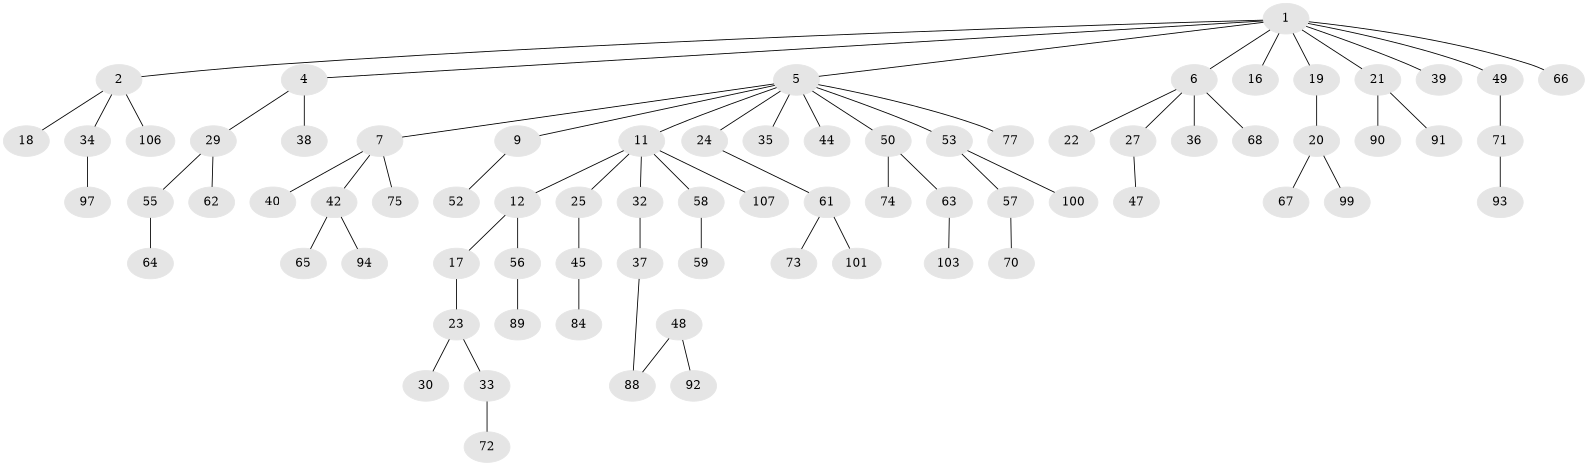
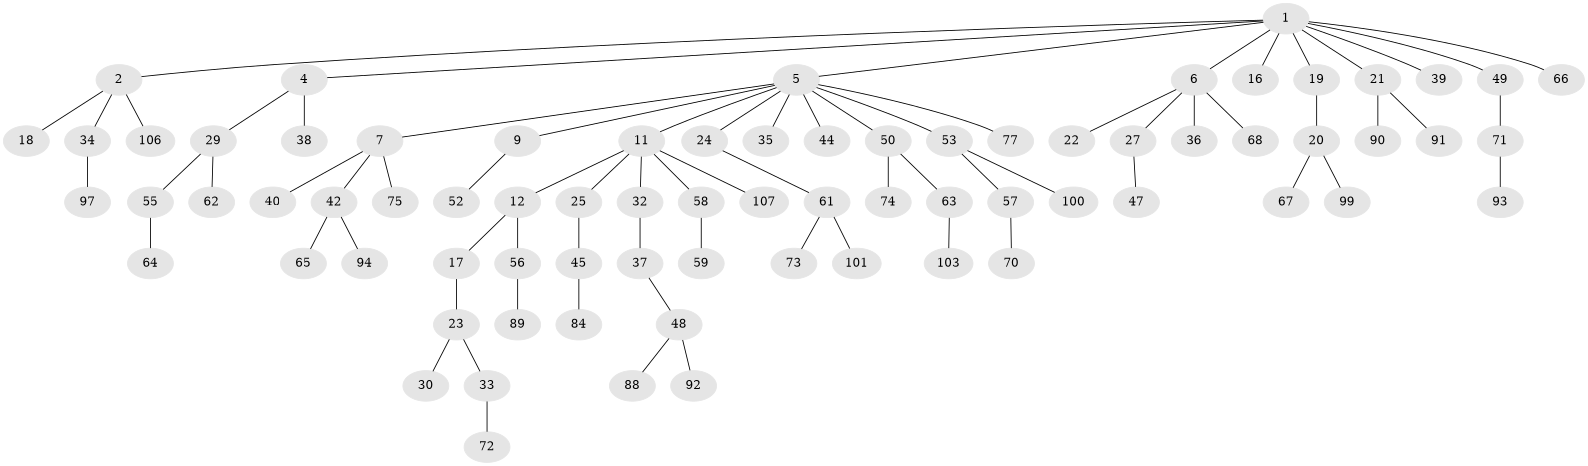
(636, 325) -> (660, 294)
